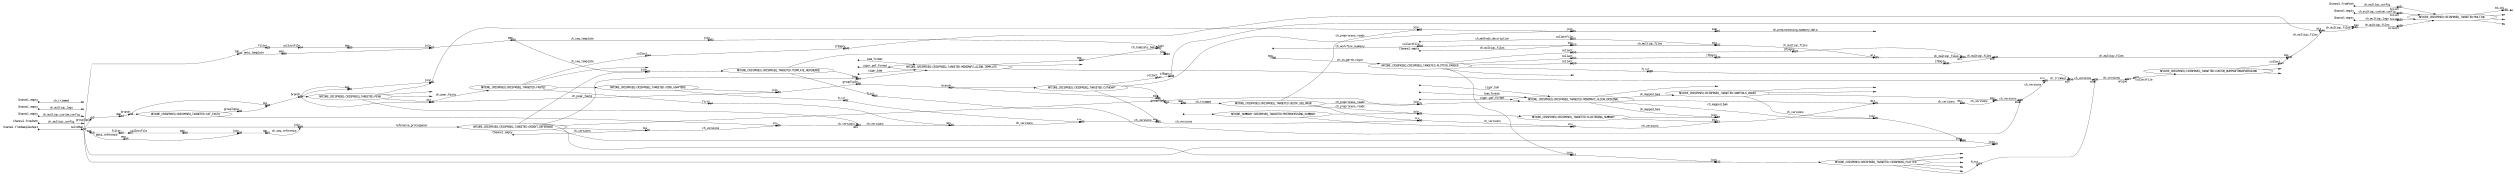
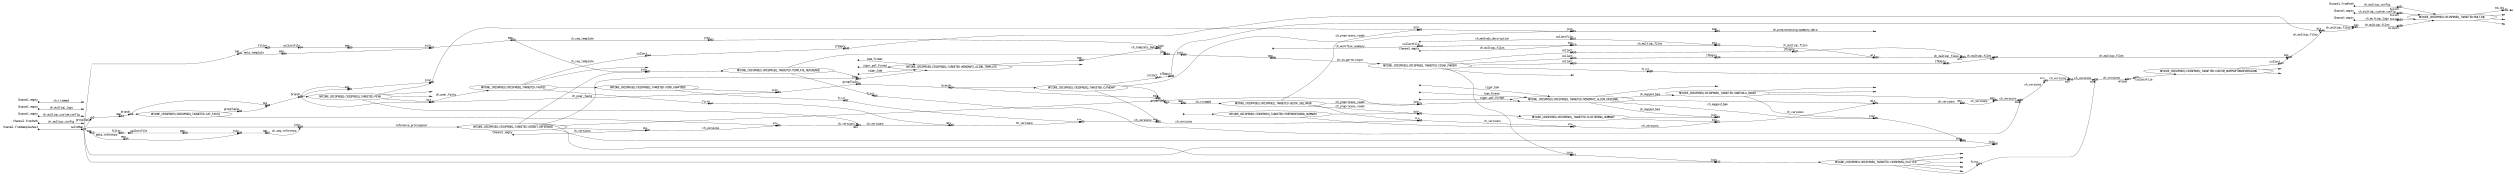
none -> (1184, 55)
(1420, 66) -> (1420, 66)
(1523, 79) -> none
(2058, 79) -> (2058, 79)
(1273, 114) -> (1273, 114)
